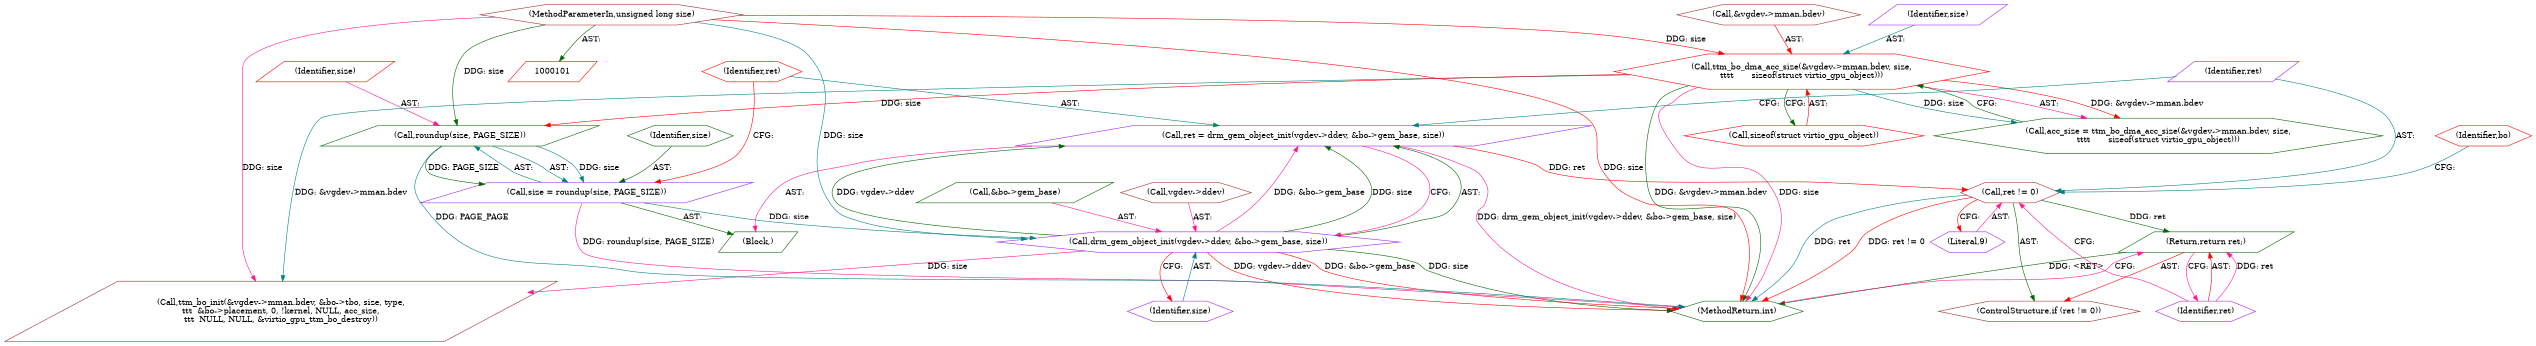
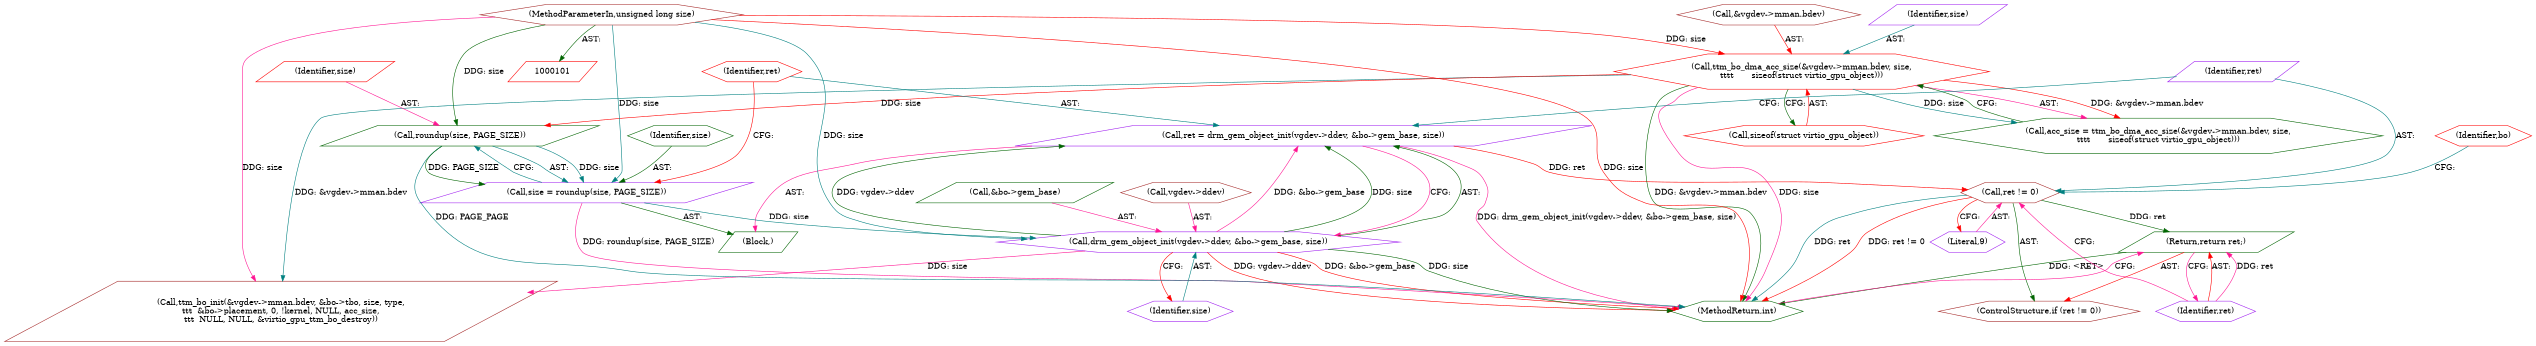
none -> (618, 103)
(525, 168) -> (525, 168)
